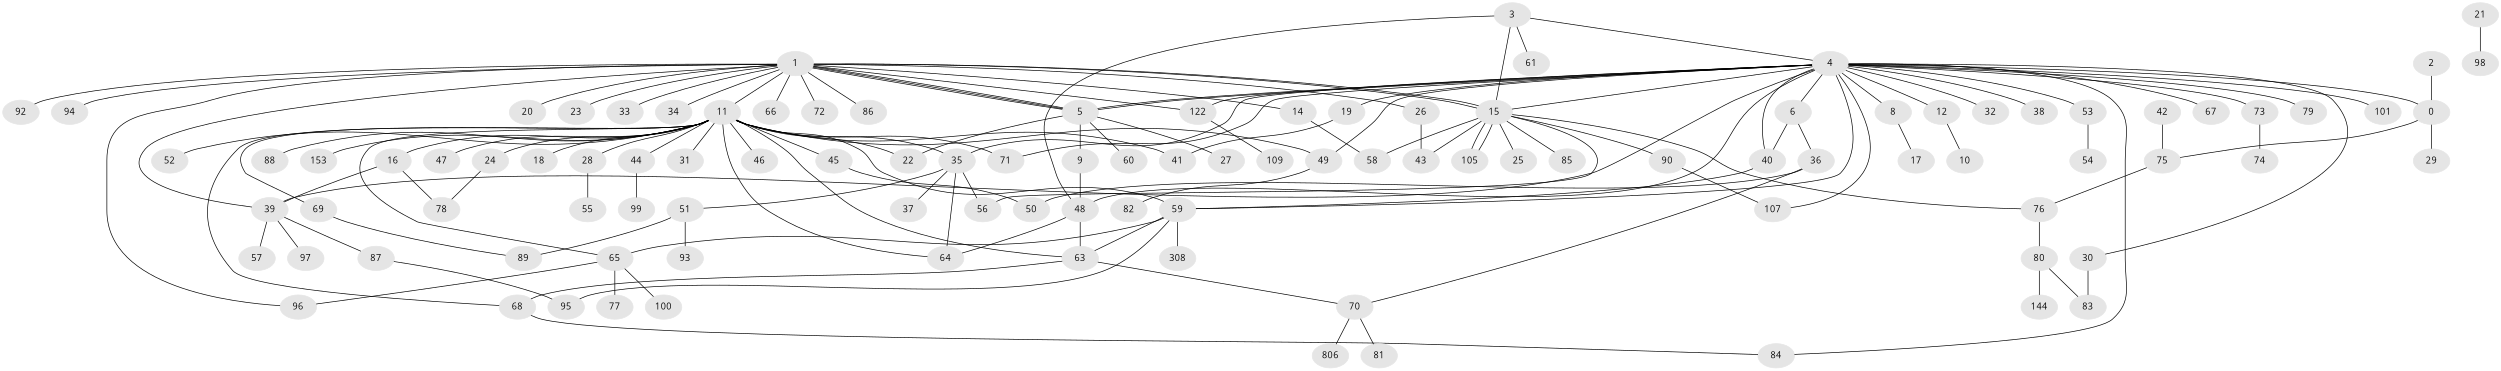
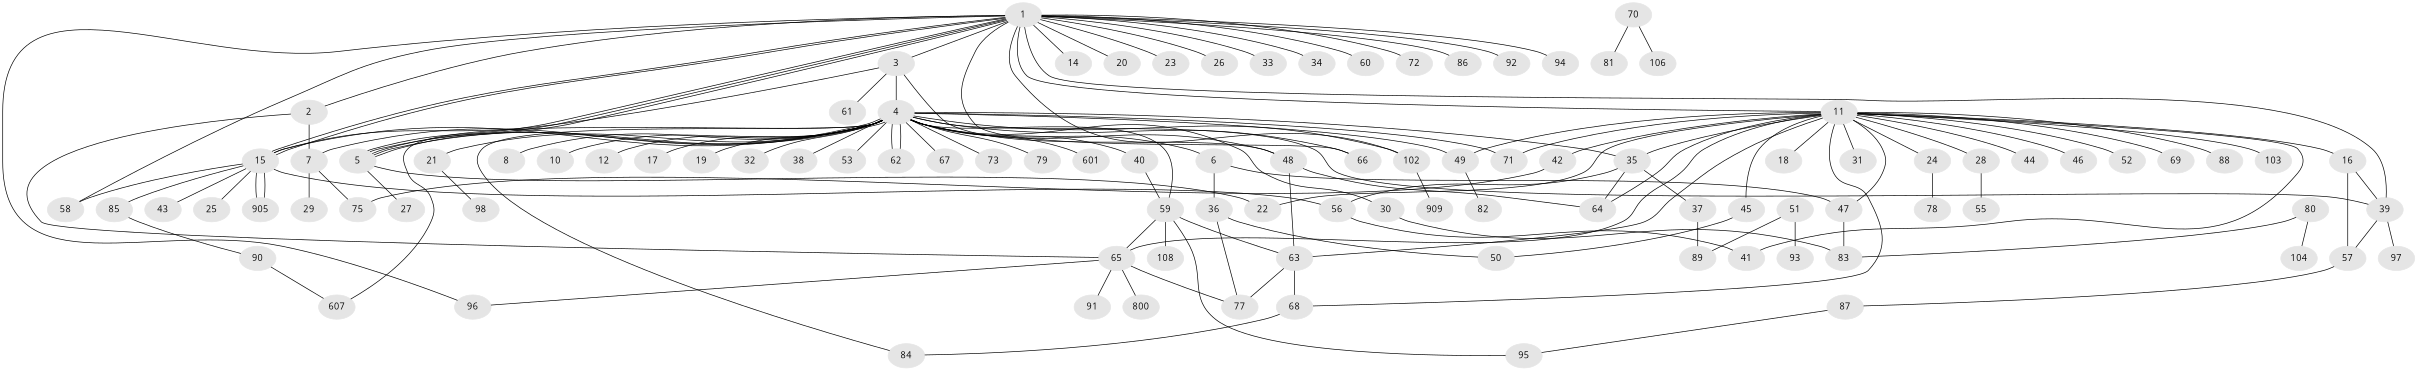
none -> (661, 33)
none -> (960, 39)
(1198, 112) -> (1412, 161)
(2383, 112) -> (1091, 161)
(2432, 112) -> (309, 161)
none -> (1131, 131)
(1583, 133) -> (159, 229)
(1102, 134) -> (1260, 34)
(1421, 134) -> none
(1905, 136) -> (774, 137)
(1953, 136) -> (726, 137)
(1262, 137) -> (1465, 237)
(1335, 137) -> (502, 41)
(1780, 137) -> (1516, 180)
none -> (665, 138)
(319, 161) -> (2273, 161)
none -> (896, 161)
(1080, 161) -> none
(1275, 161) -> (1435, 210)
(1470, 161) -> (260, 210)
(2088, 161) -> none
(2260, 161) -> none
(417, 185) -> (2348, 210)
(965, 194) -> (1695, 127)
(825, 196) -> none
(636, 210) -> none
(1773, 210) -> (337, 307)
(2039, 210) -> none
(322, 234) -> (2100, 296)
none -> (1844, 236)
(419, 240) -> (1698, 234)
(1589, 242) -> (1227, 258)
none -> (410, 243)
(1178, 258) -> (1165, 258)
(1218, 283) -> (1267, 283)
(664, 307) -> (1141, 307)
none -> (1092, 307)
(2039, 307) -> (2299, 258)
(1330, 356) -> (1658, 64)
